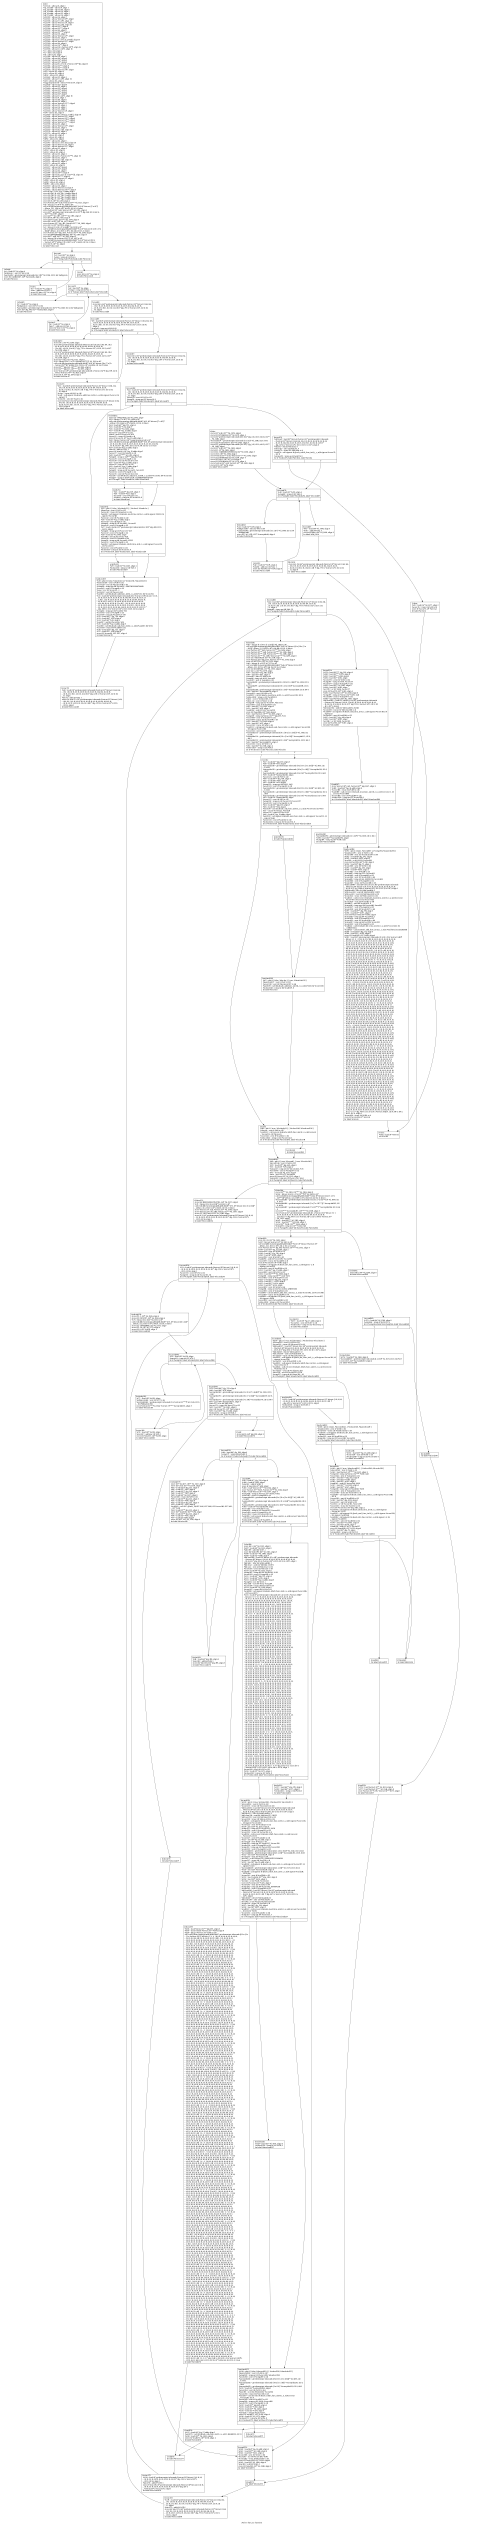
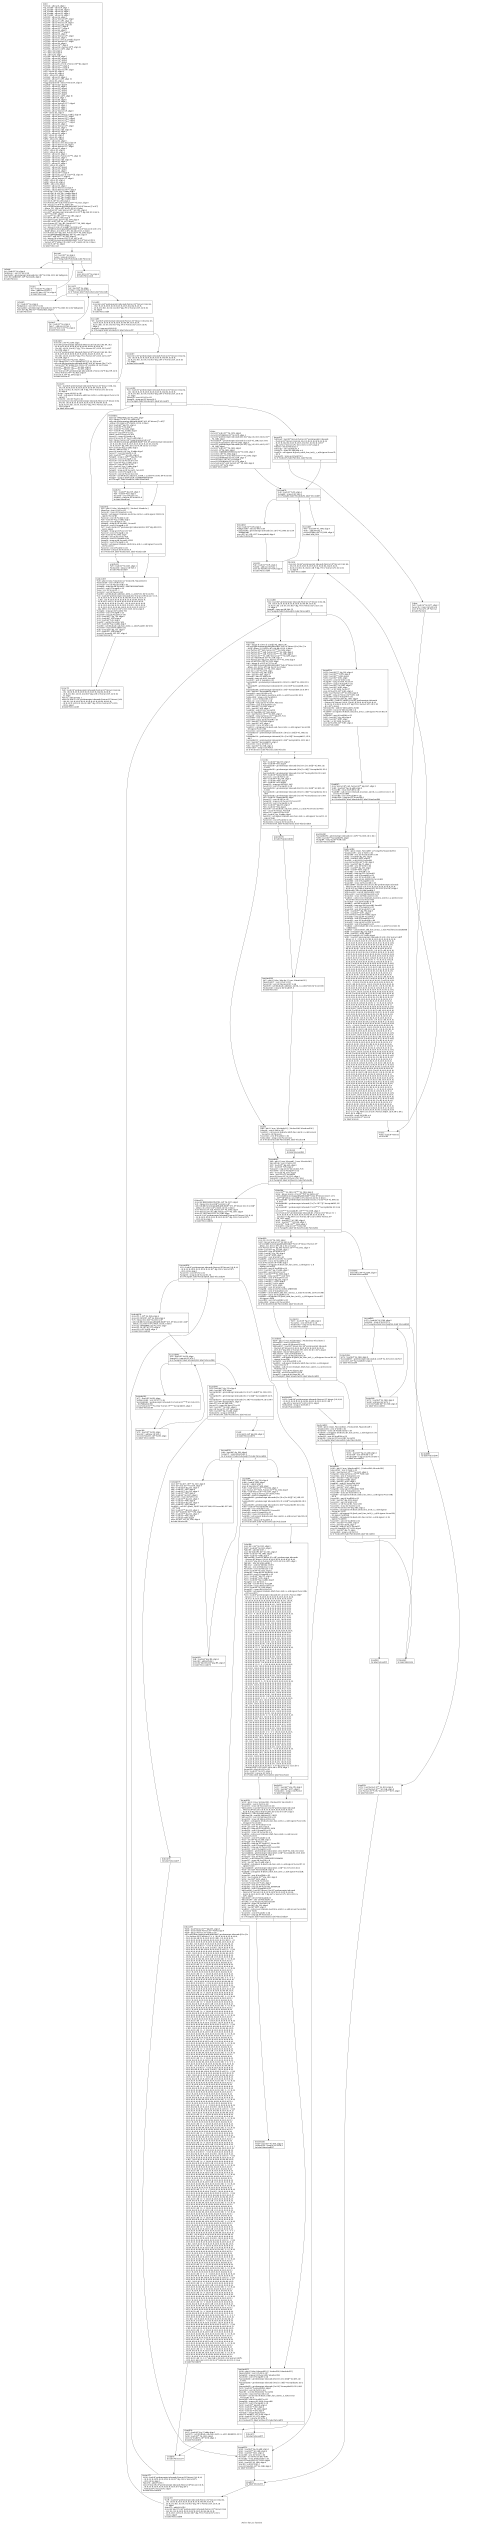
none -> (382, 1402)
